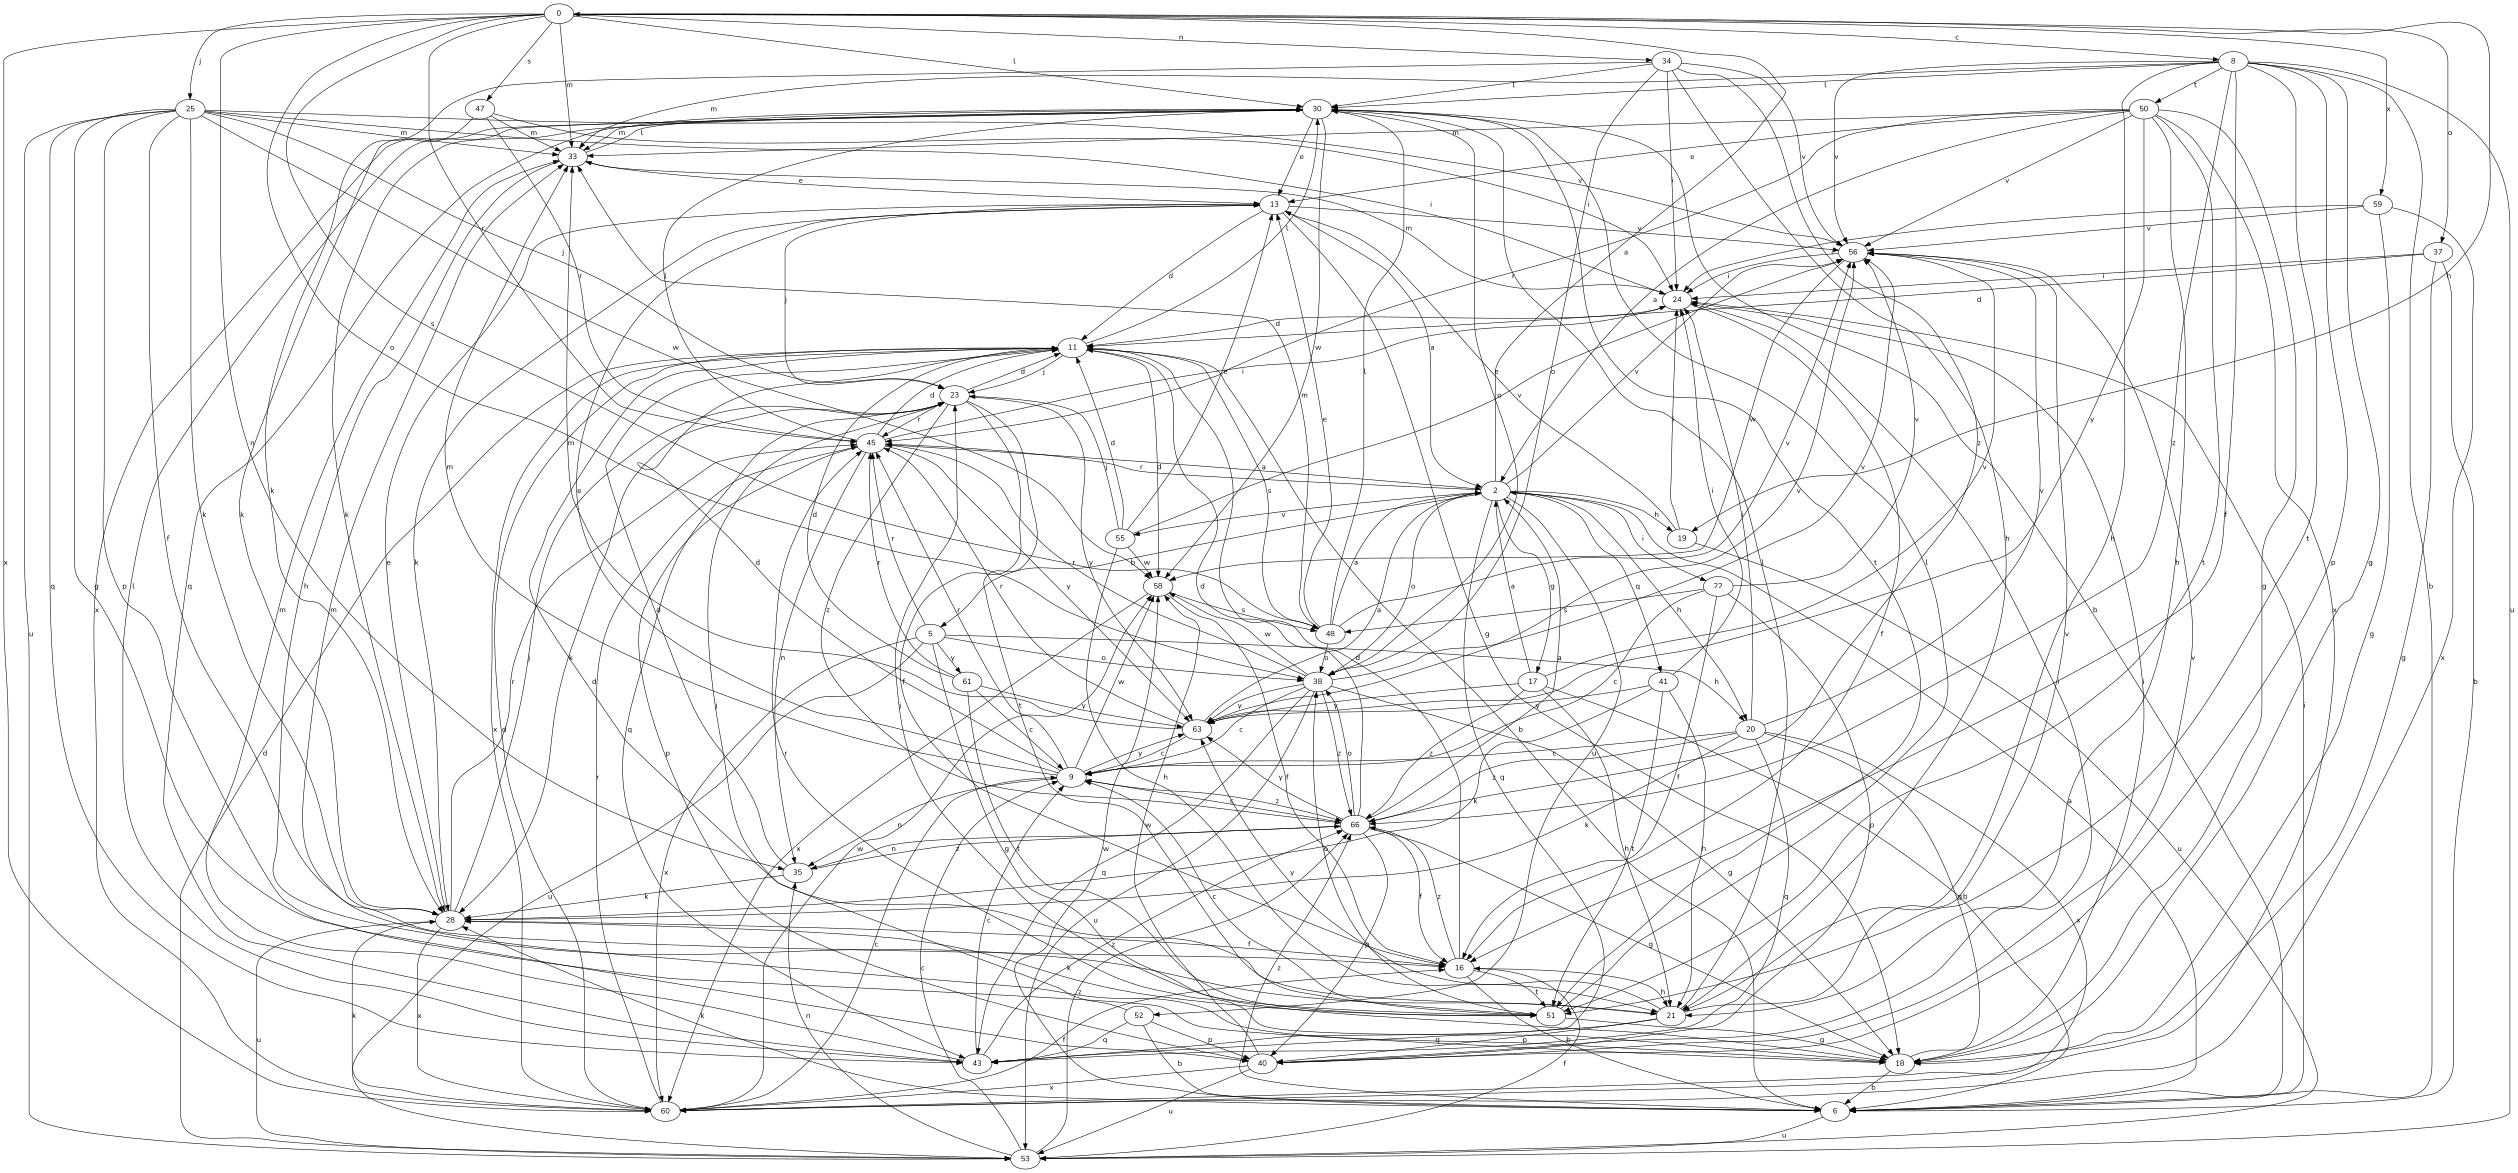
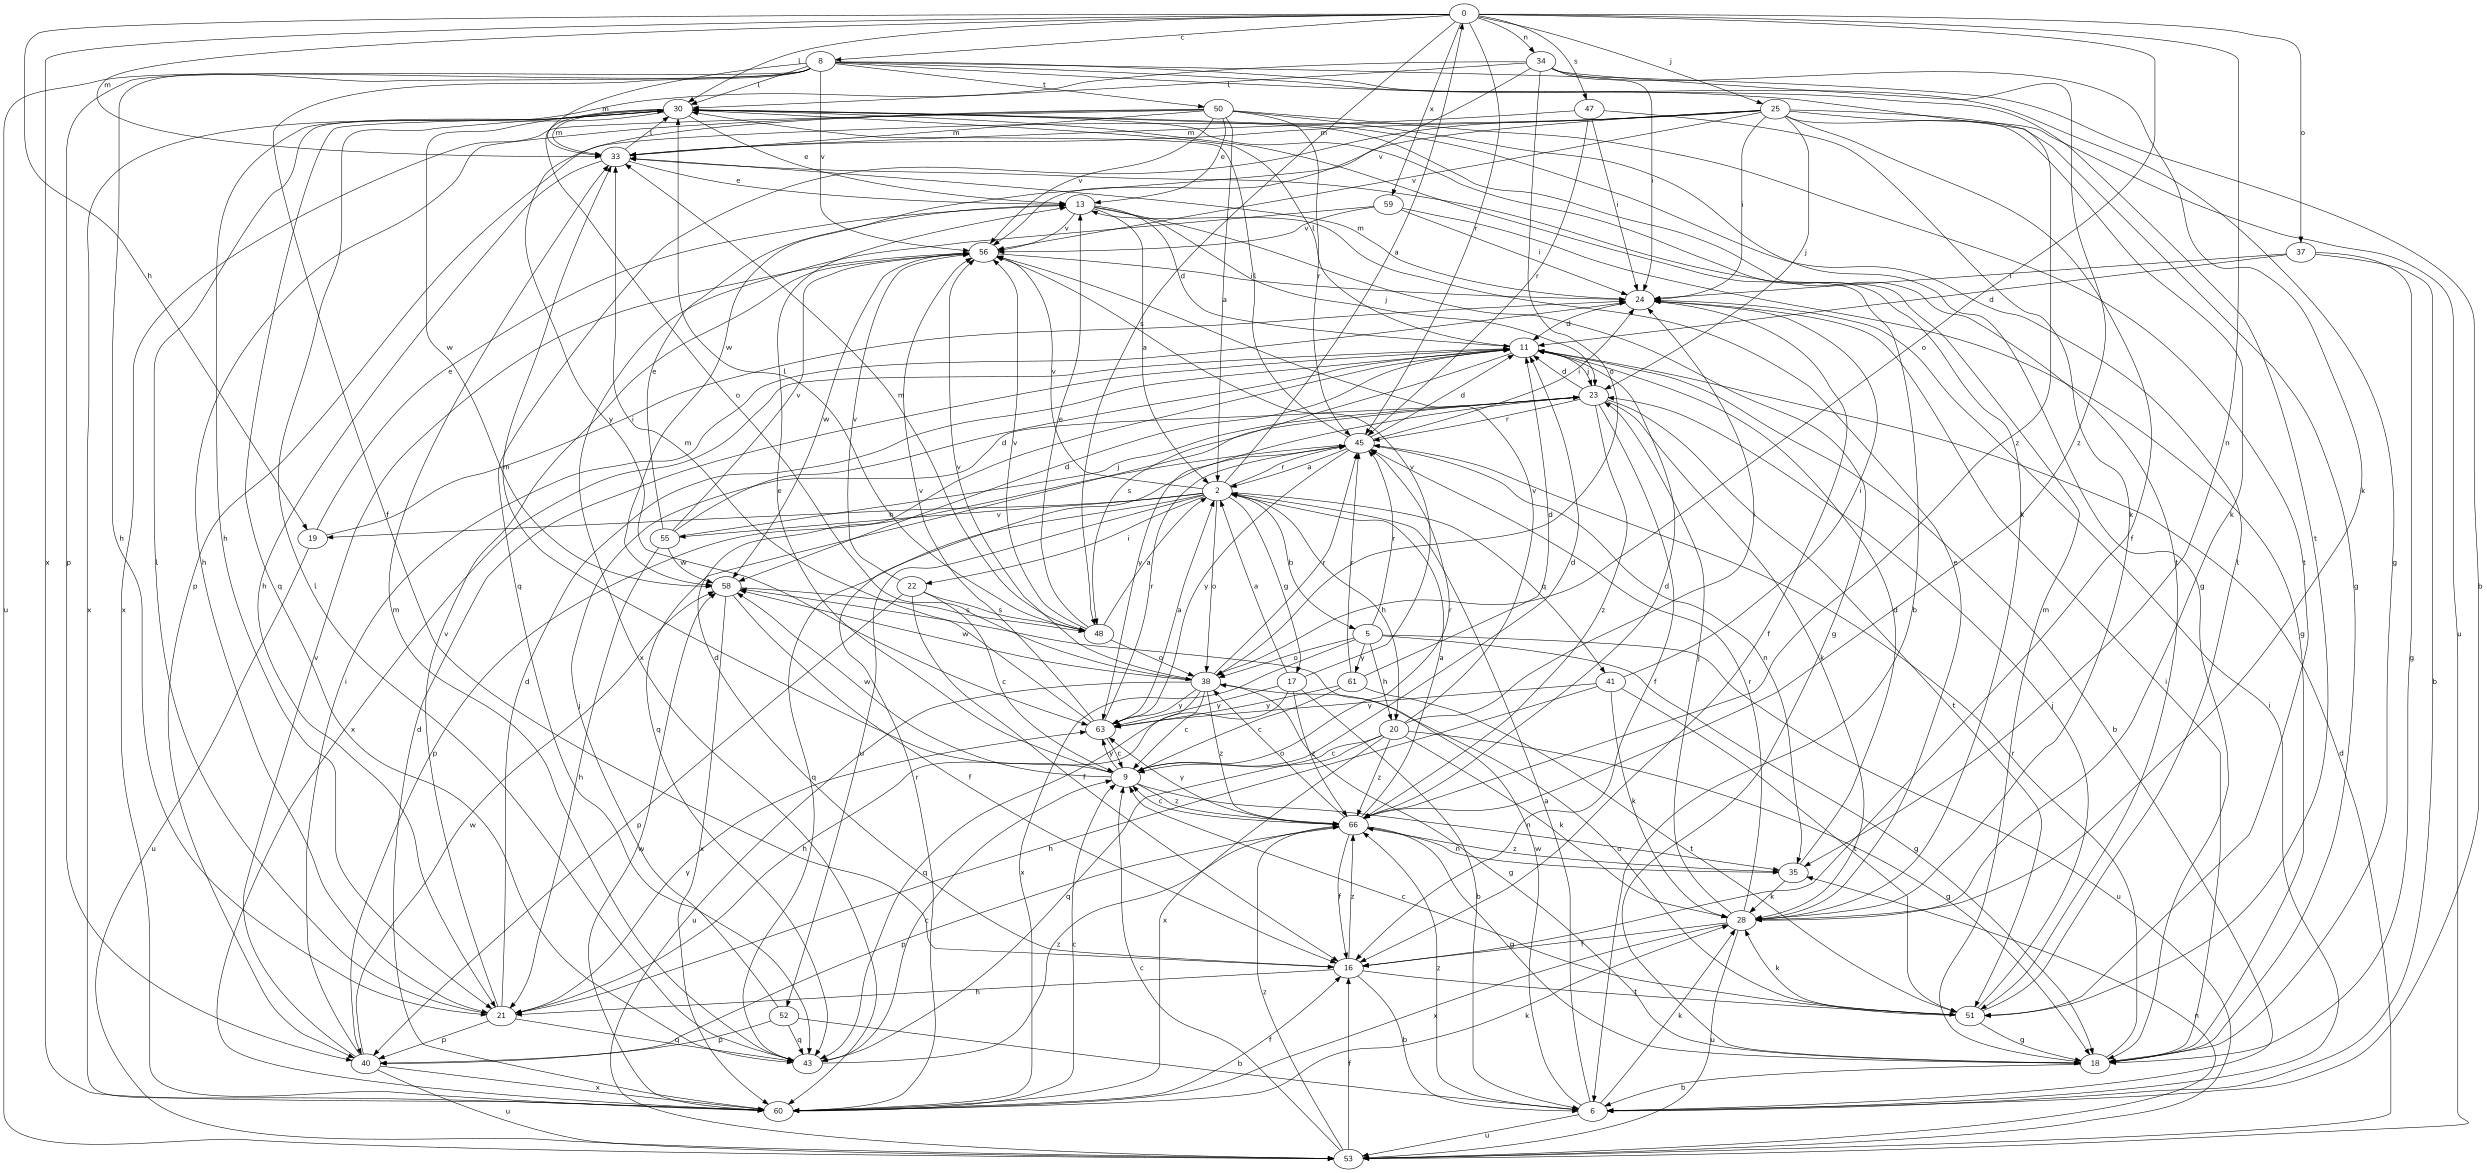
(604, 310) -> none
